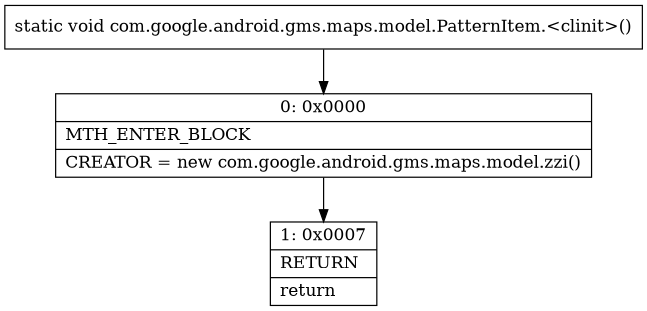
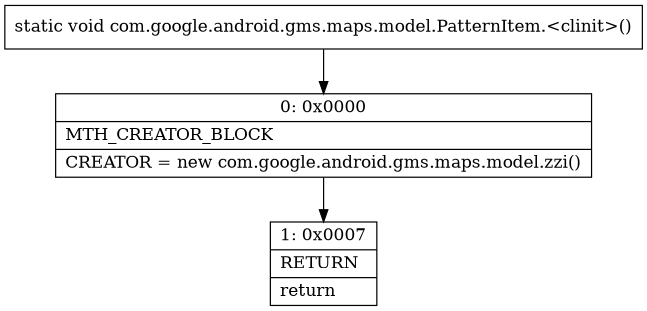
(158, 135) -> (169, 135)
